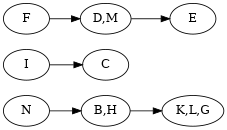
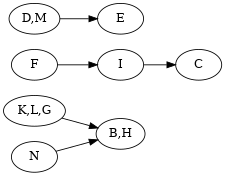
(60, 19) -> (73, 65)
(142, 111) -> (76, 122)
